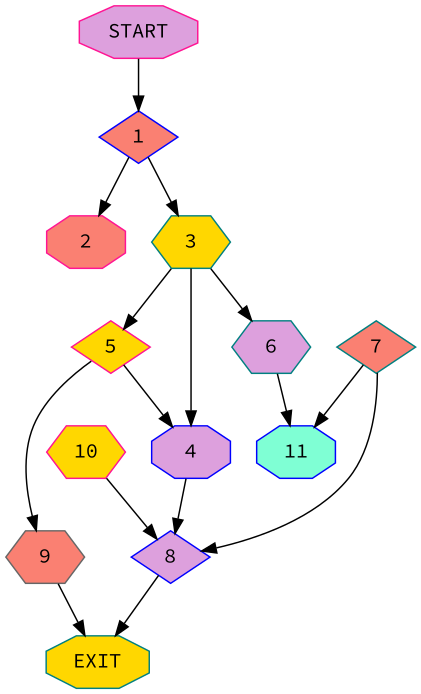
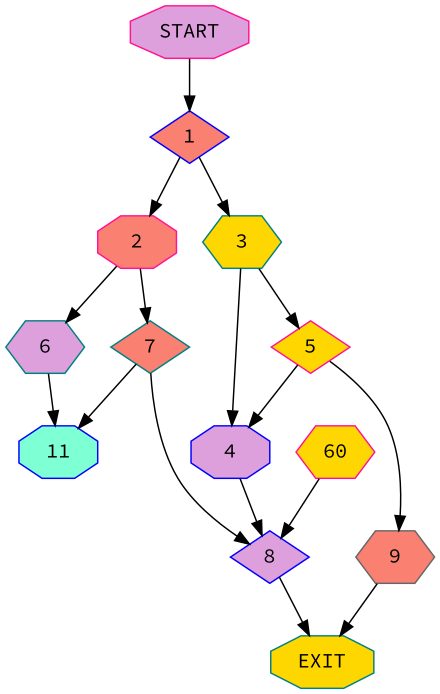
none -> (143, 288)
(227, 289) -> (96, 289)
(86, 452) -> (335, 452)
